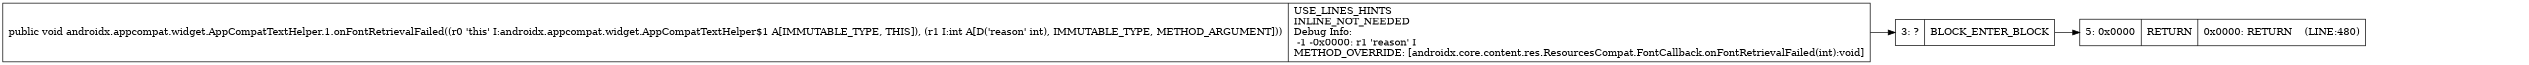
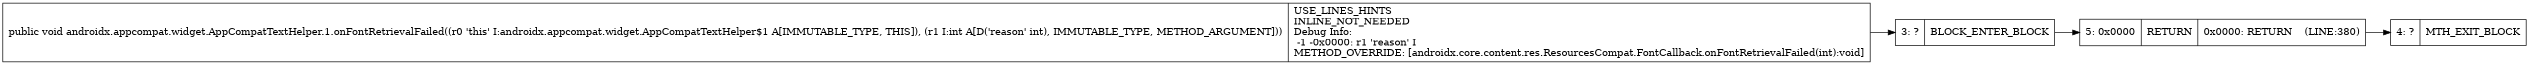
(2282, 32) -> (2282, 32)
none -> (2458, 32)
